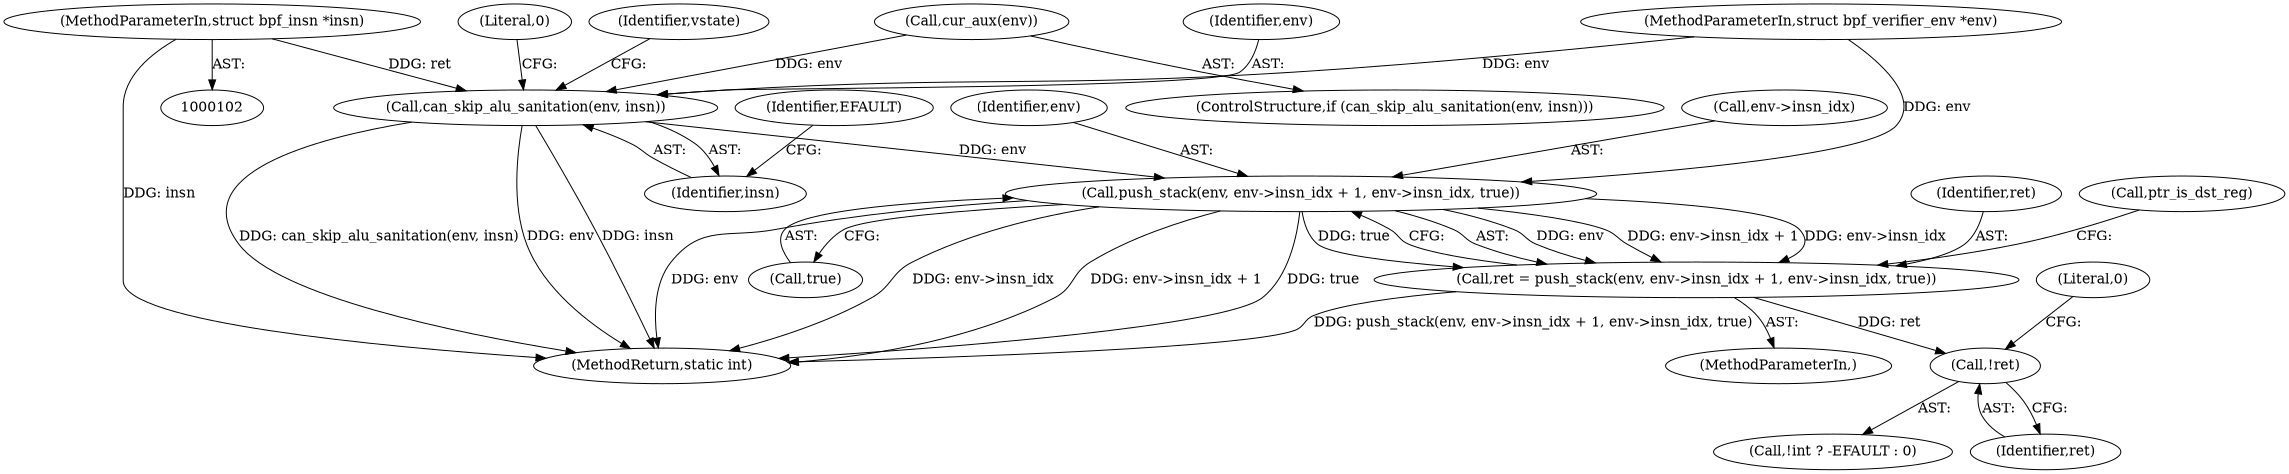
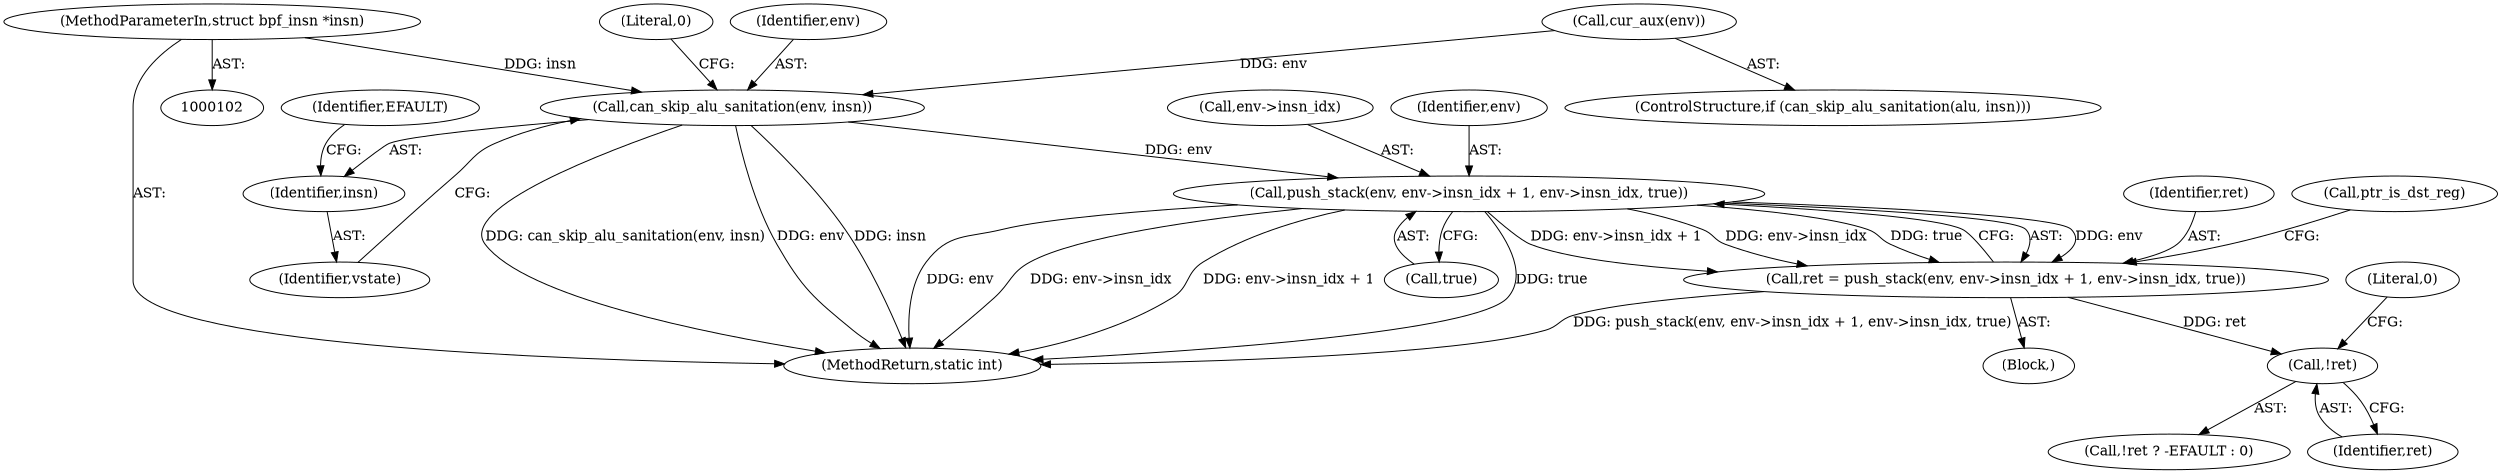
(1821, 22) -> none
(420, 65) -> (540, 65)
(1395, 108) -> (1833, 108)
(643, 151) -> (331, 232)
(159, 194) -> (152, 194)
(1779, 366) -> (2029, 366)
(1833, 452) -> (2169, 452)
